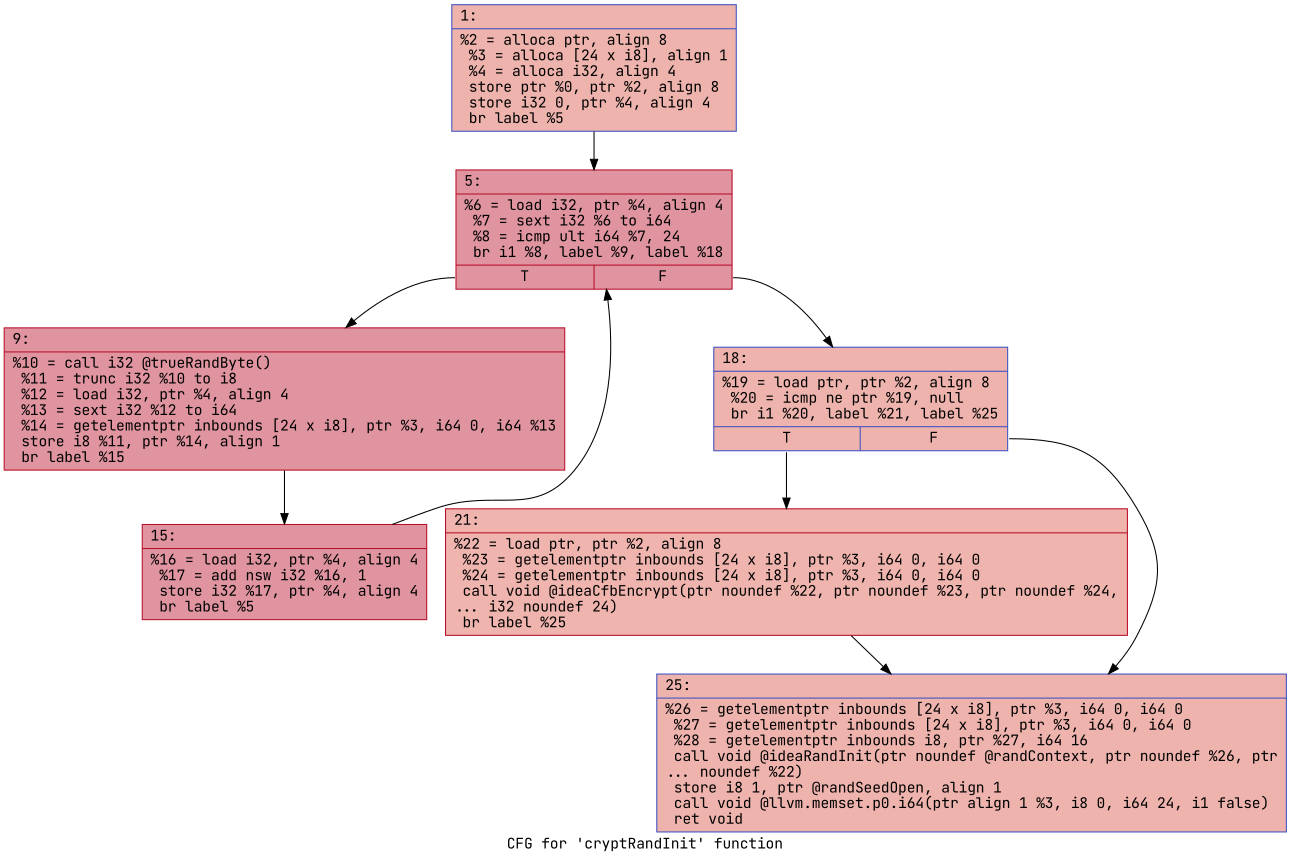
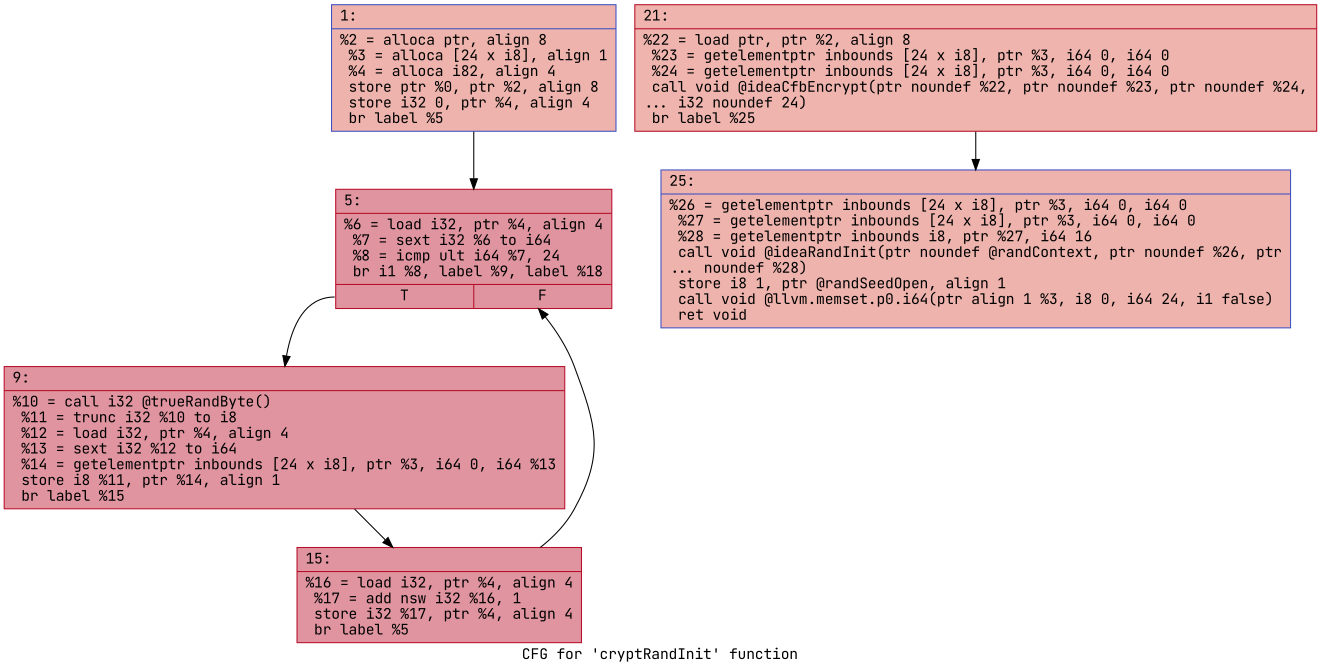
(568, 72) -> (448, 72)
(861, 399) -> none
(735, 772) -> (739, 268)
